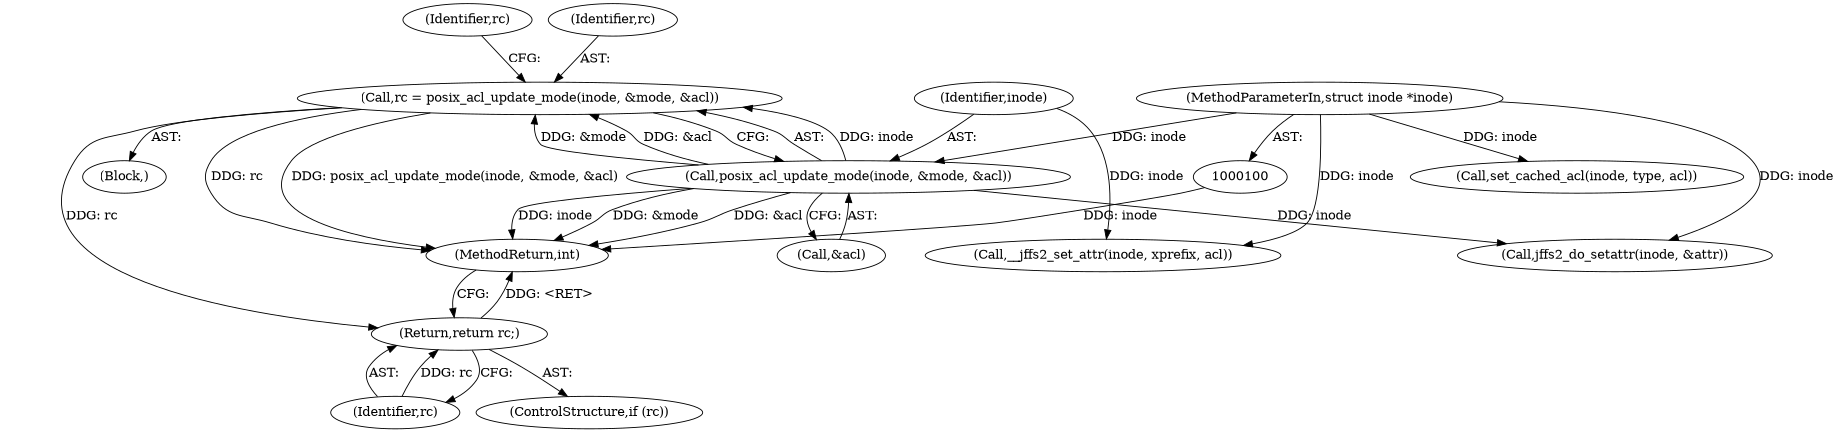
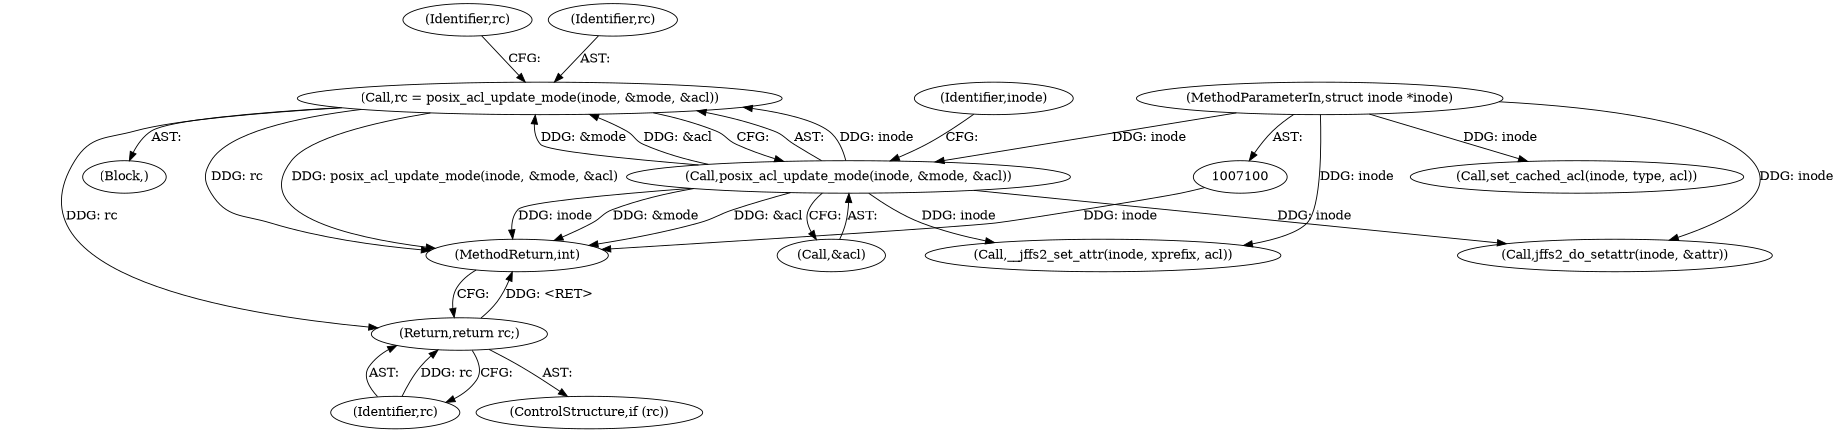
(964, 138) -> (964, 138)
(1104, 158) -> (921, 223)
(1240, 177) -> (1240, 177)
